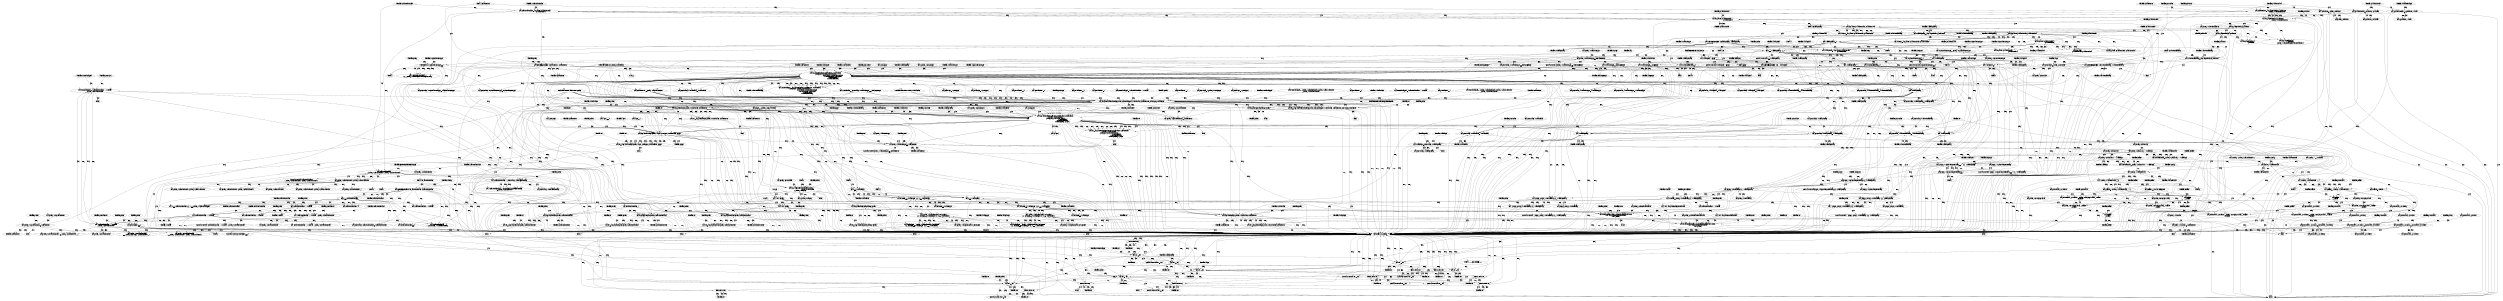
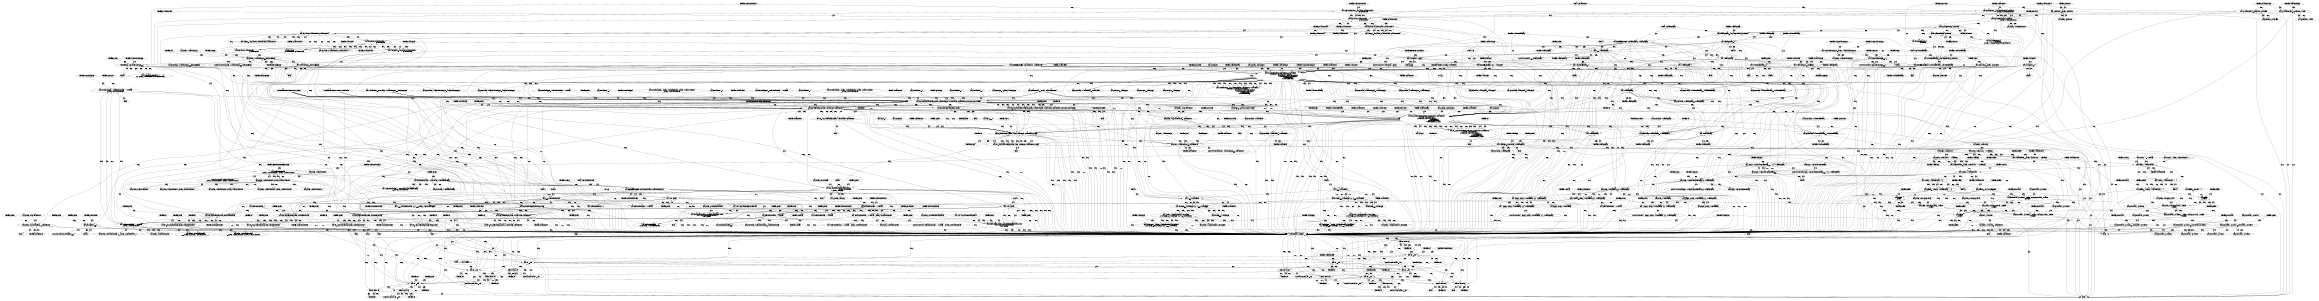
(1039, 91) -> none
(2442, 221) -> (2226, 230)
